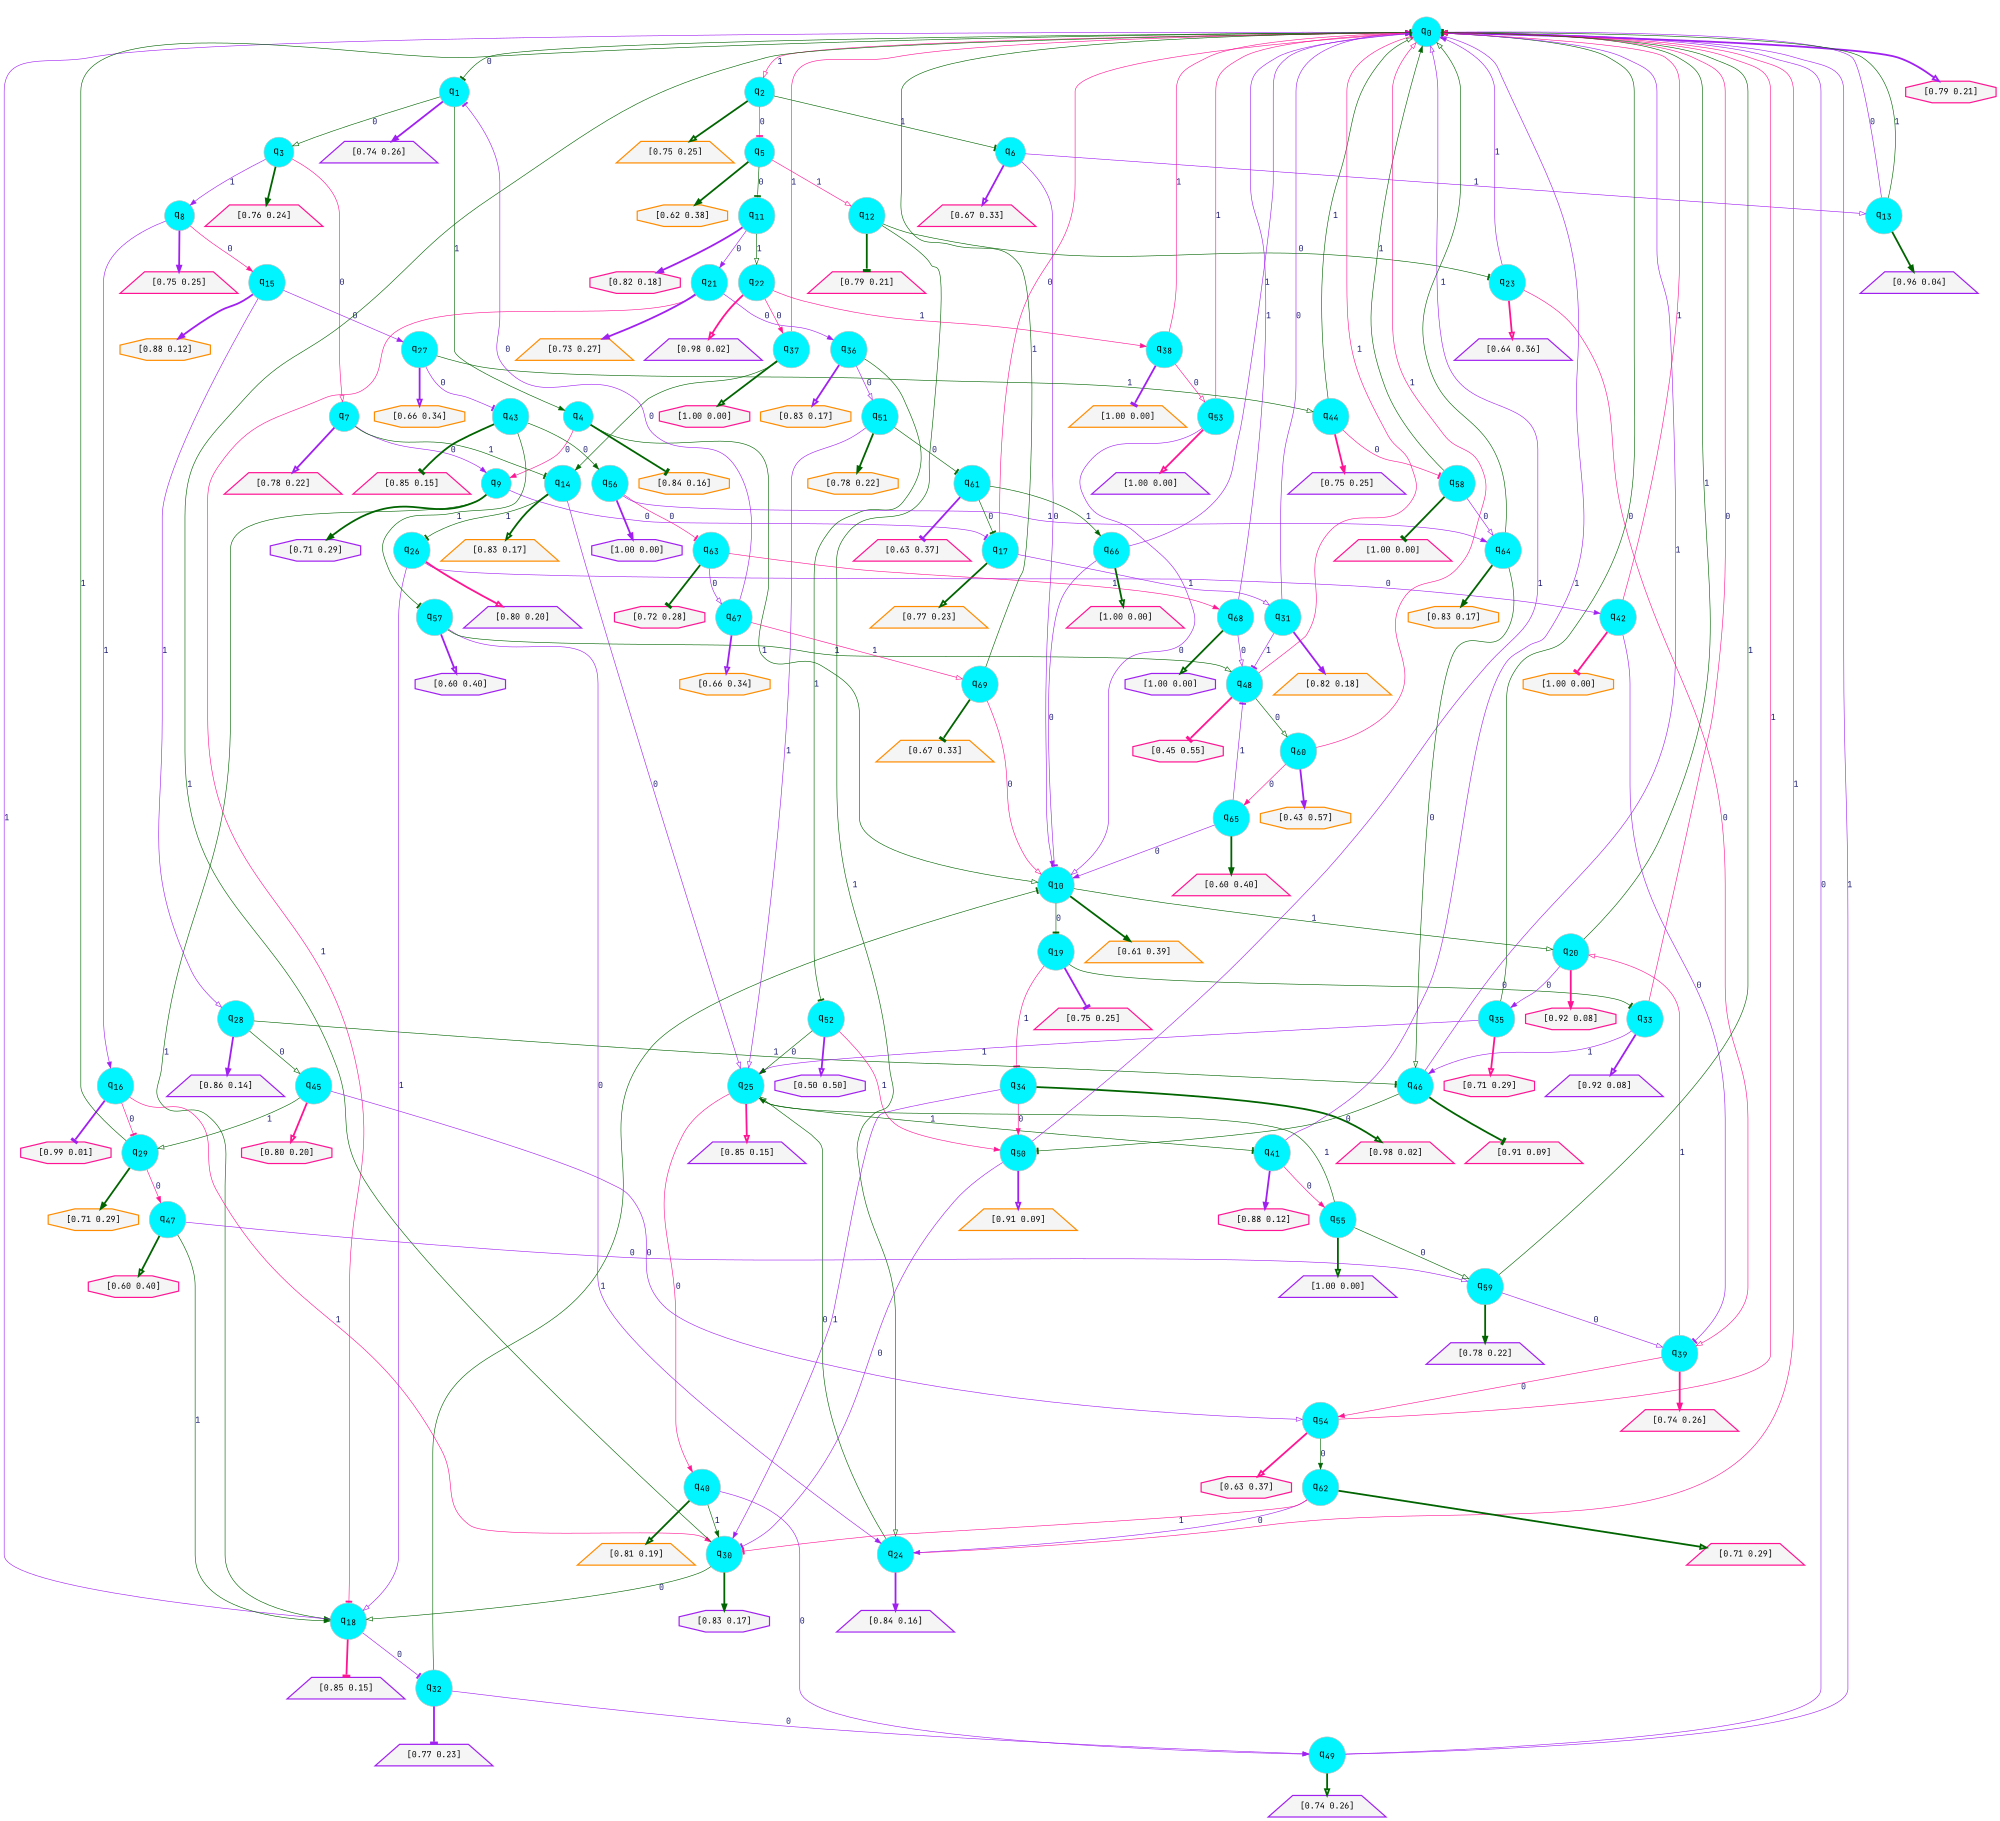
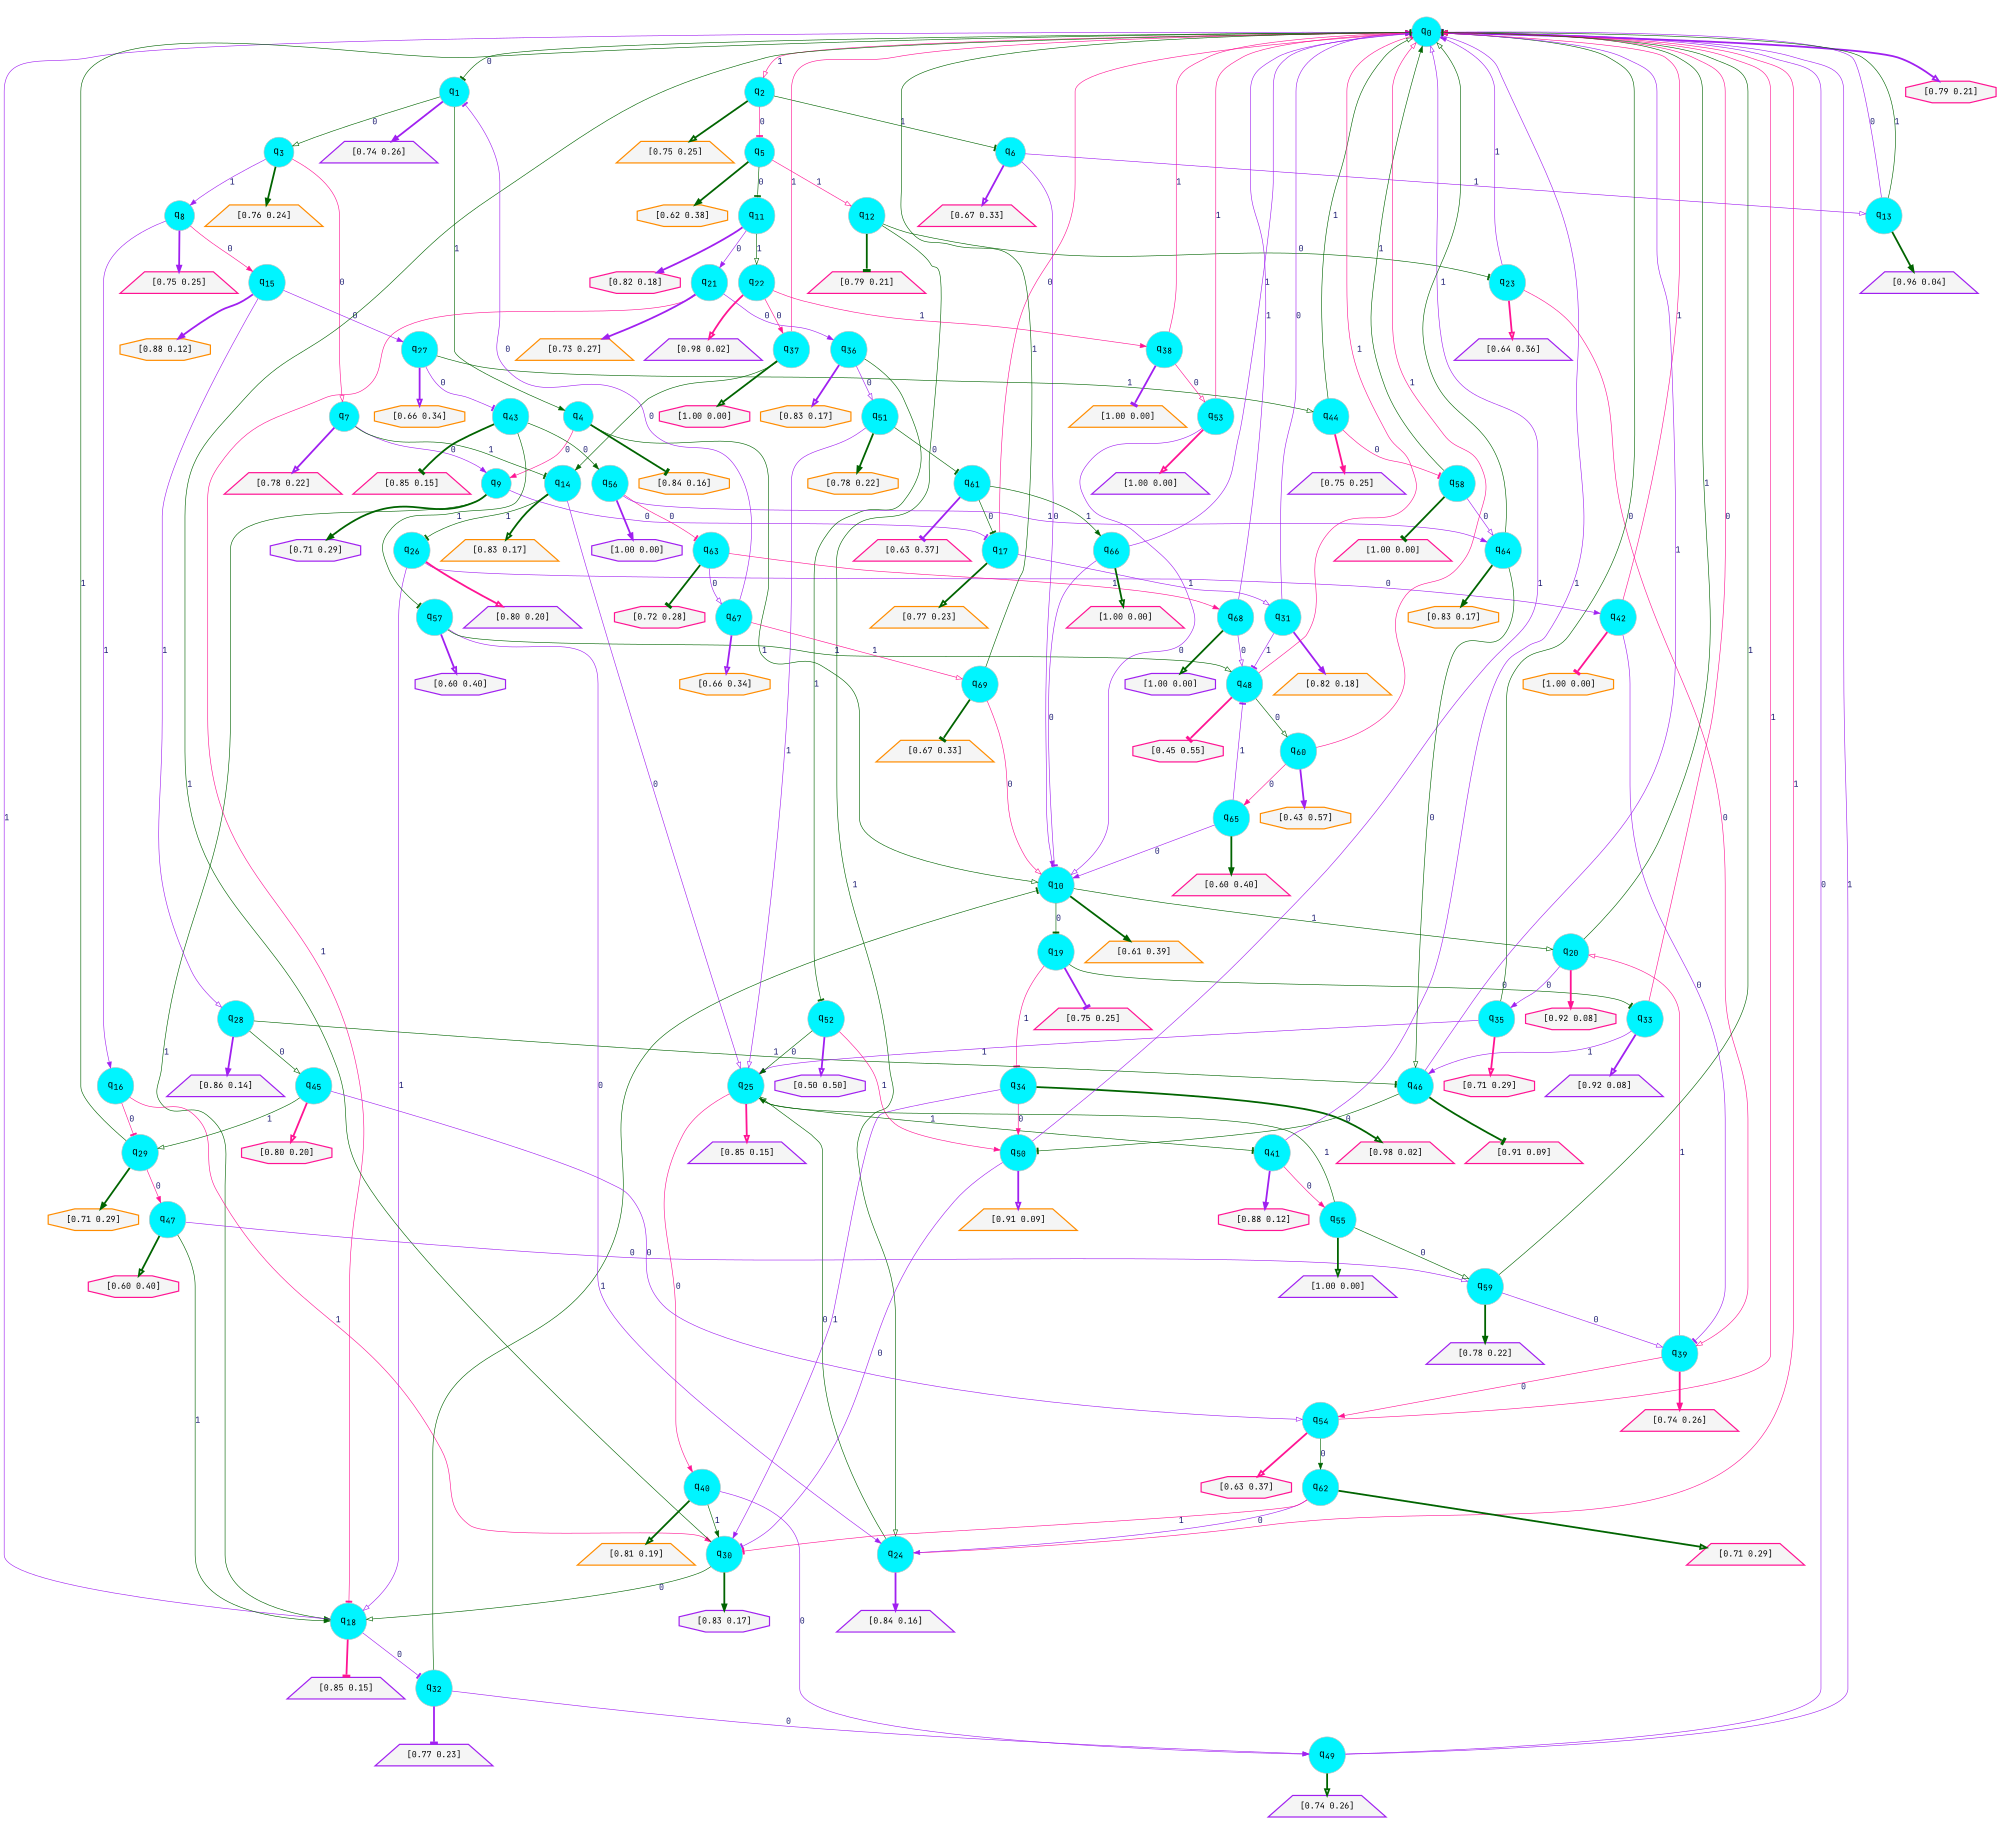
(264, 216) -> (264, 216)
(66, 1153) -> none
